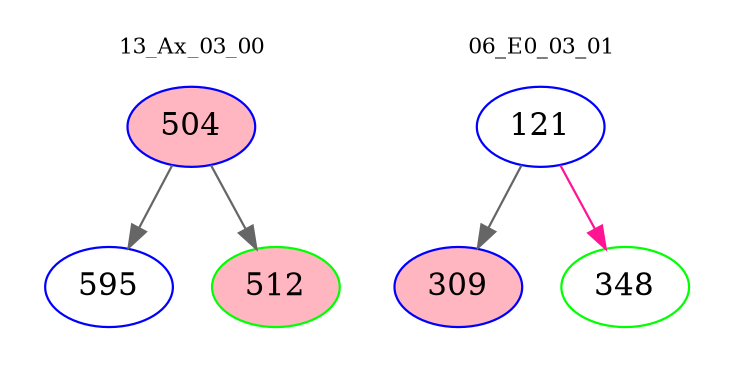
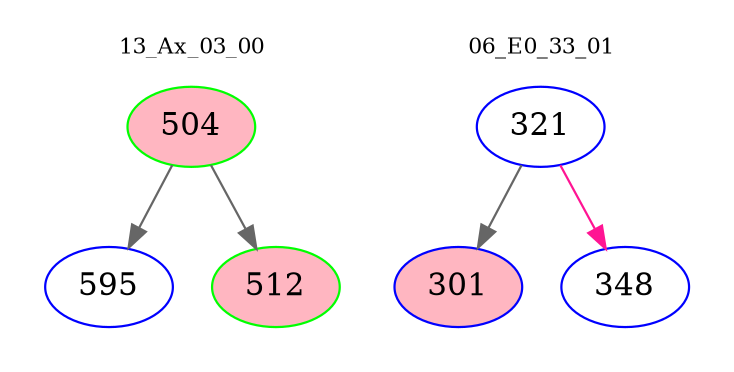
(542, 48) -> (542, 48)
(191, 127) -> (191, 127)
(541, 127) -> (541, 127)
(458, 287) -> (458, 287)
(625, 287) -> (625, 287)
